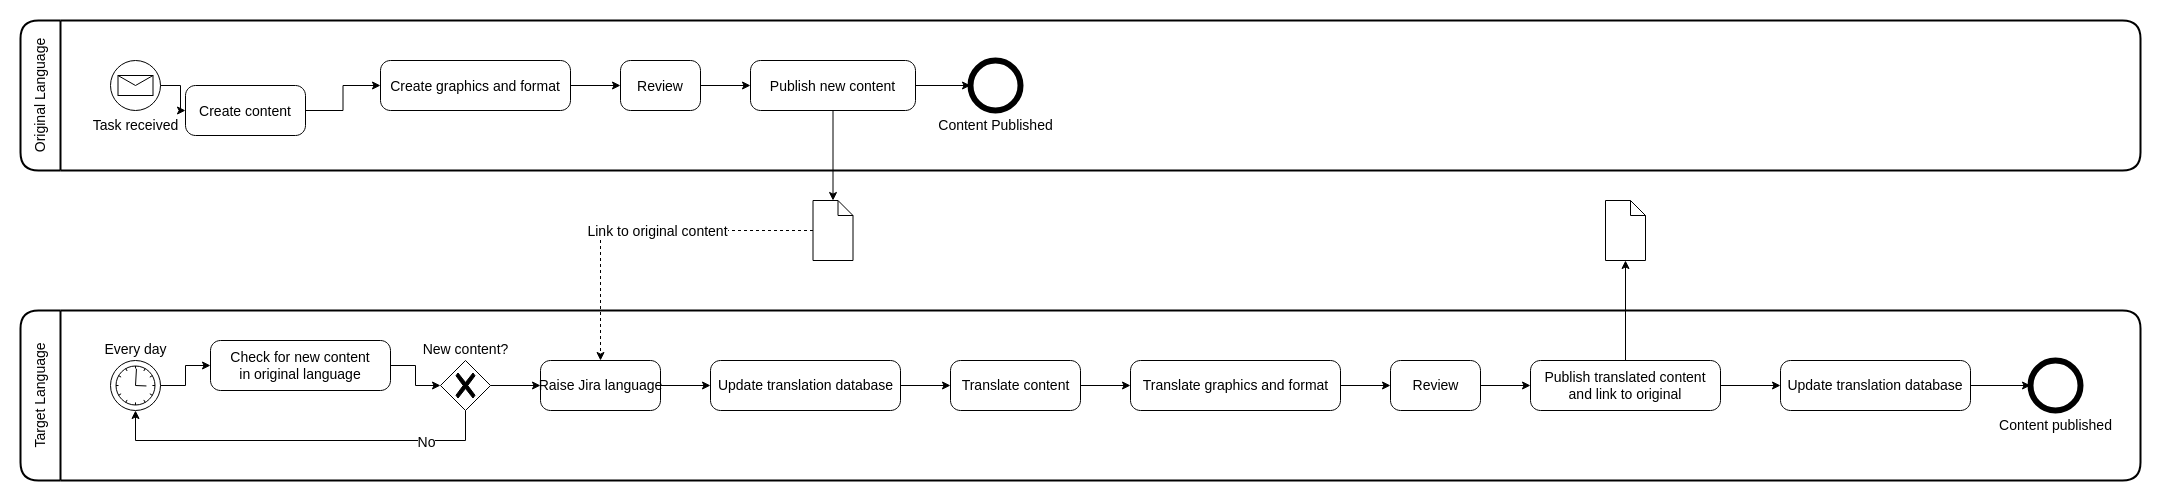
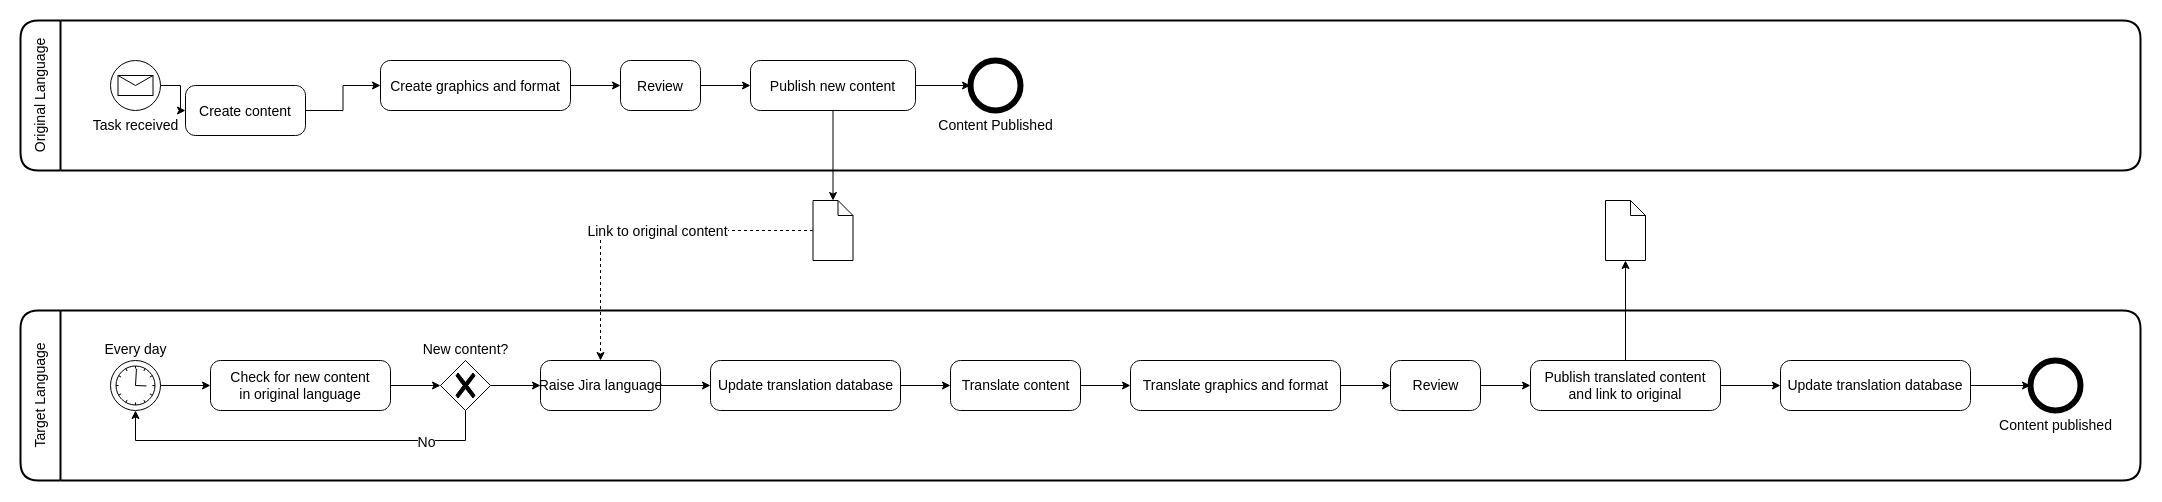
(301, 366) -> (301, 386)
